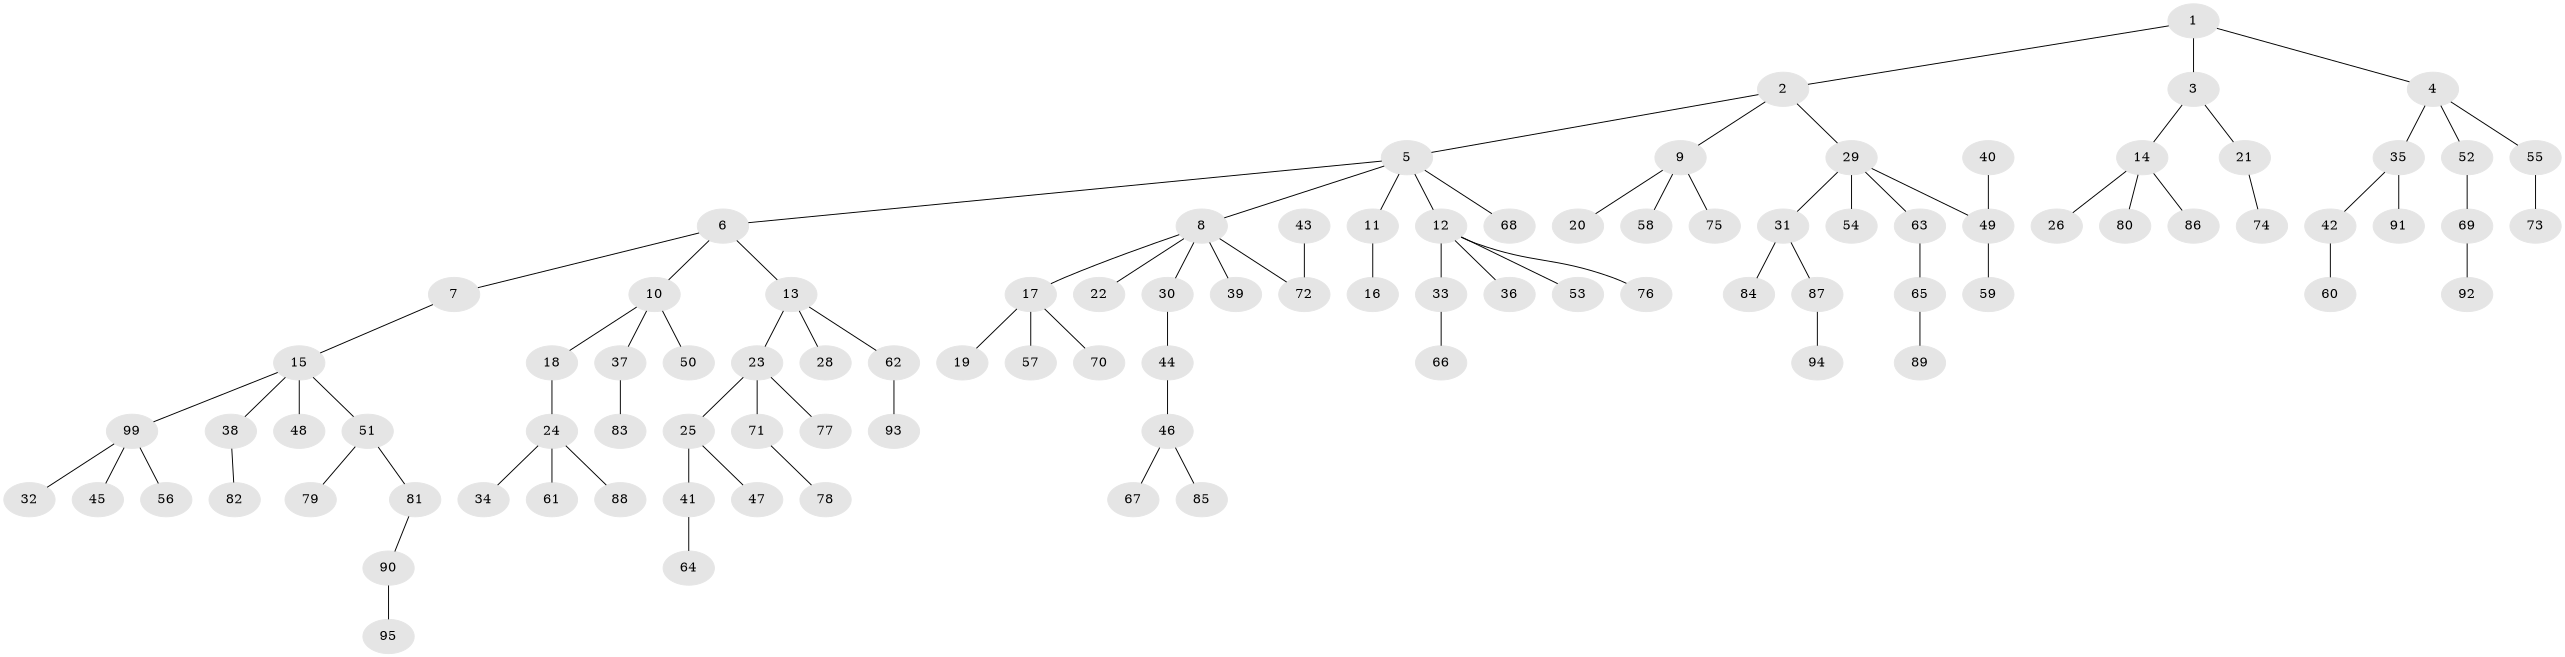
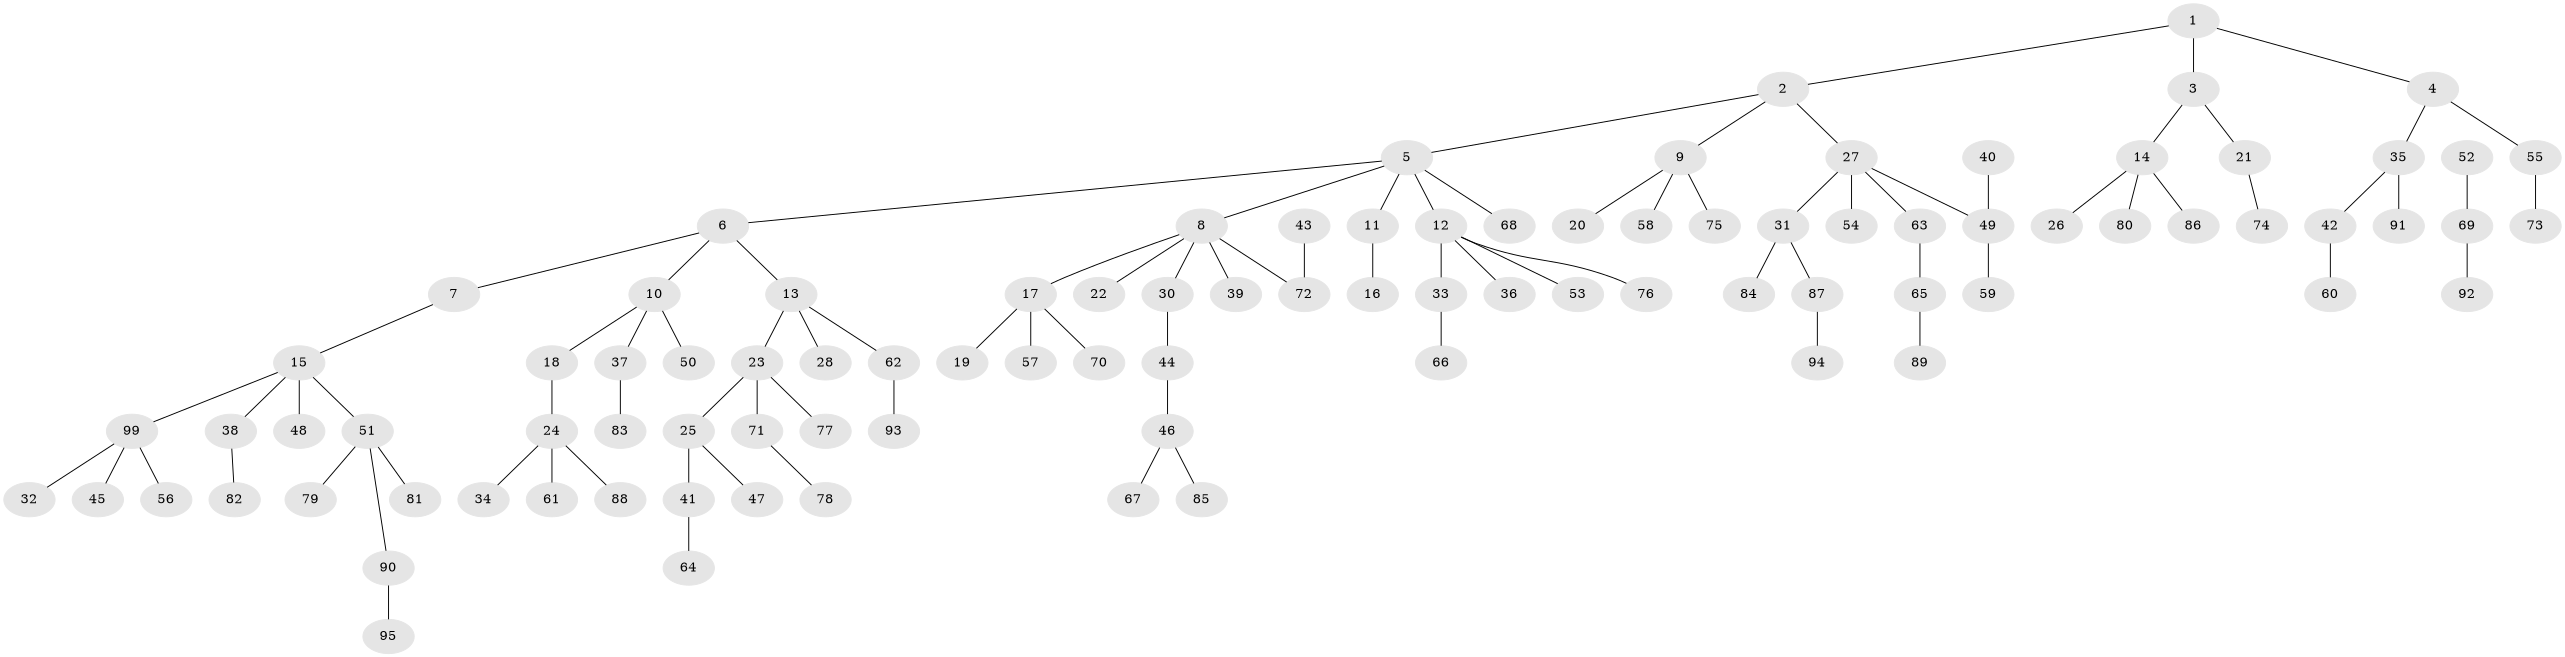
(2450, 124) -> none
(1852, 158) -> (1852, 158)
(402, 534) -> (378, 500)
